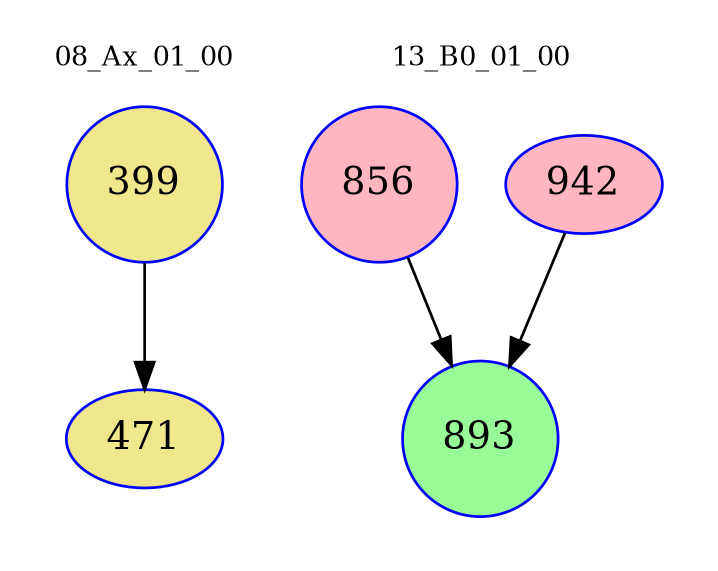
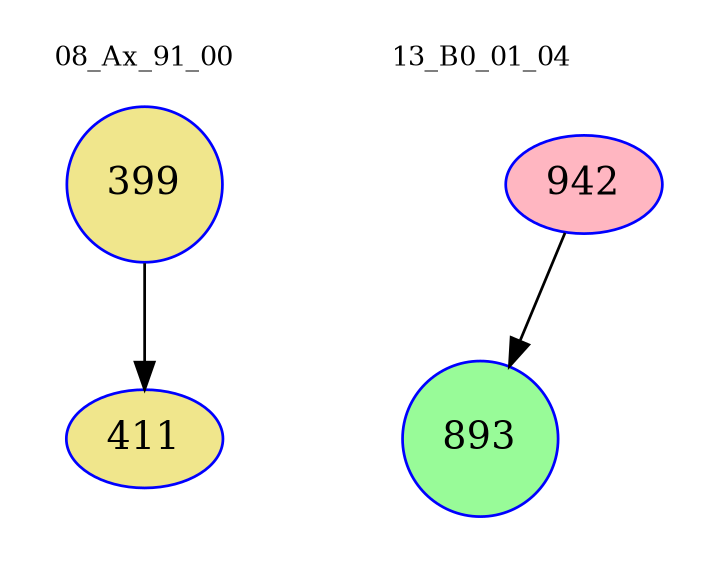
(145, 59) -> (145, 59)
(482, 59) -> (482, 59)
(379, 184) -> none
(145, 439) -> (145, 439)
